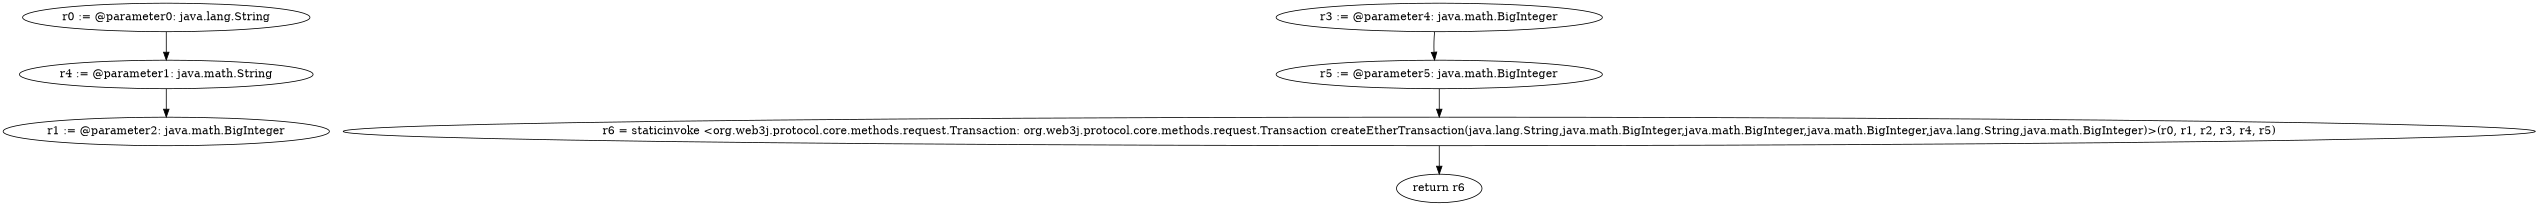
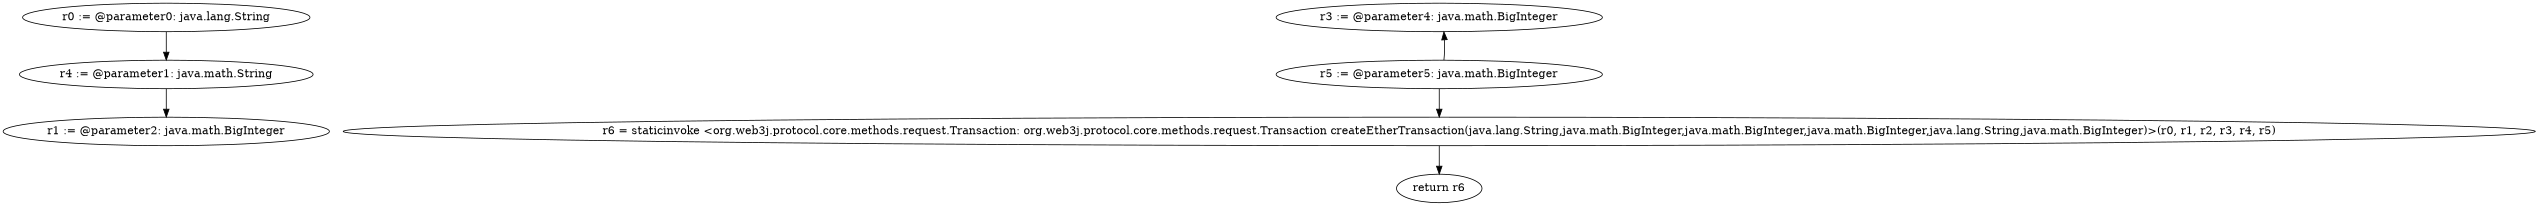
(1434, 42) -> (1445, 50)
